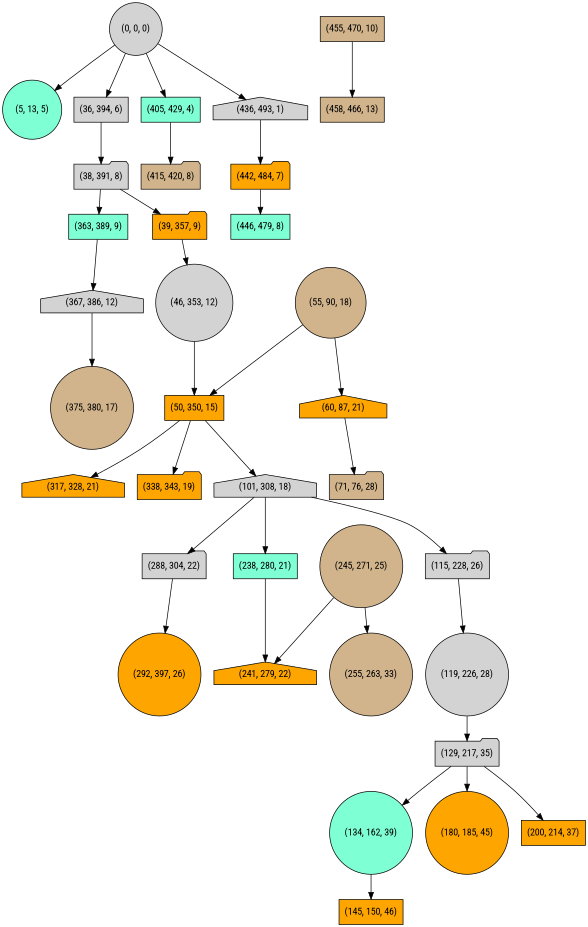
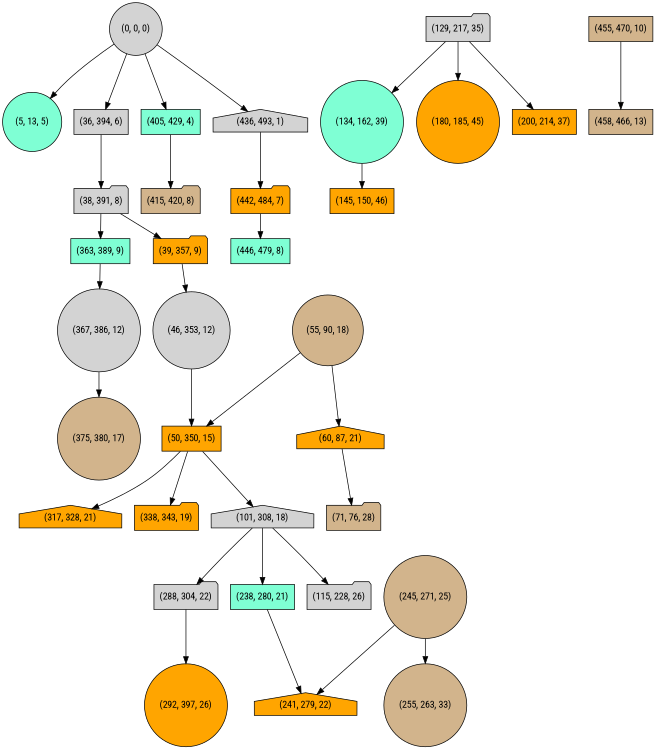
(92, 303) -> (99, 330)
(467, 674) -> none
